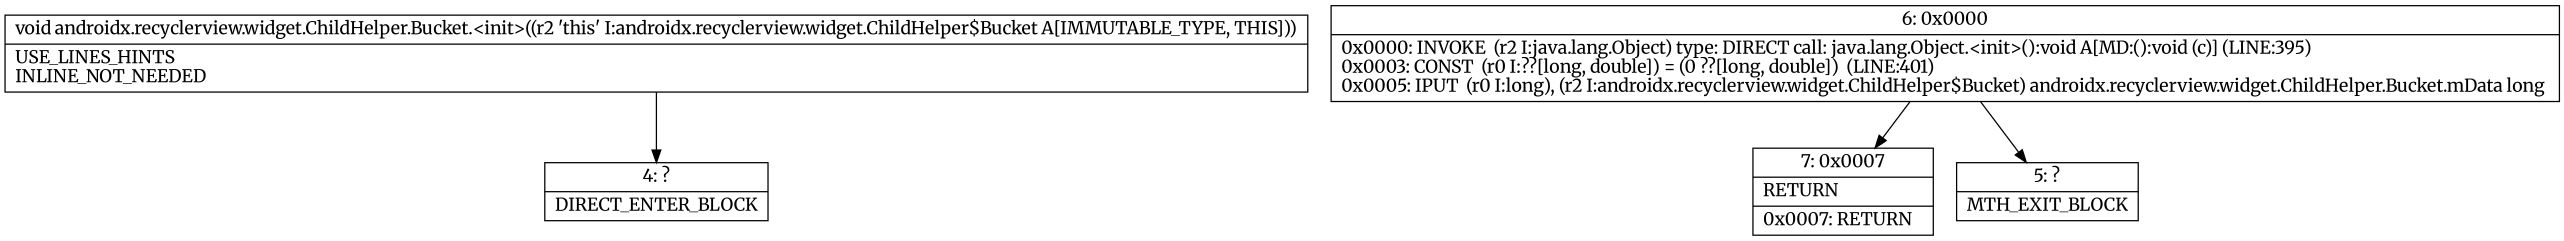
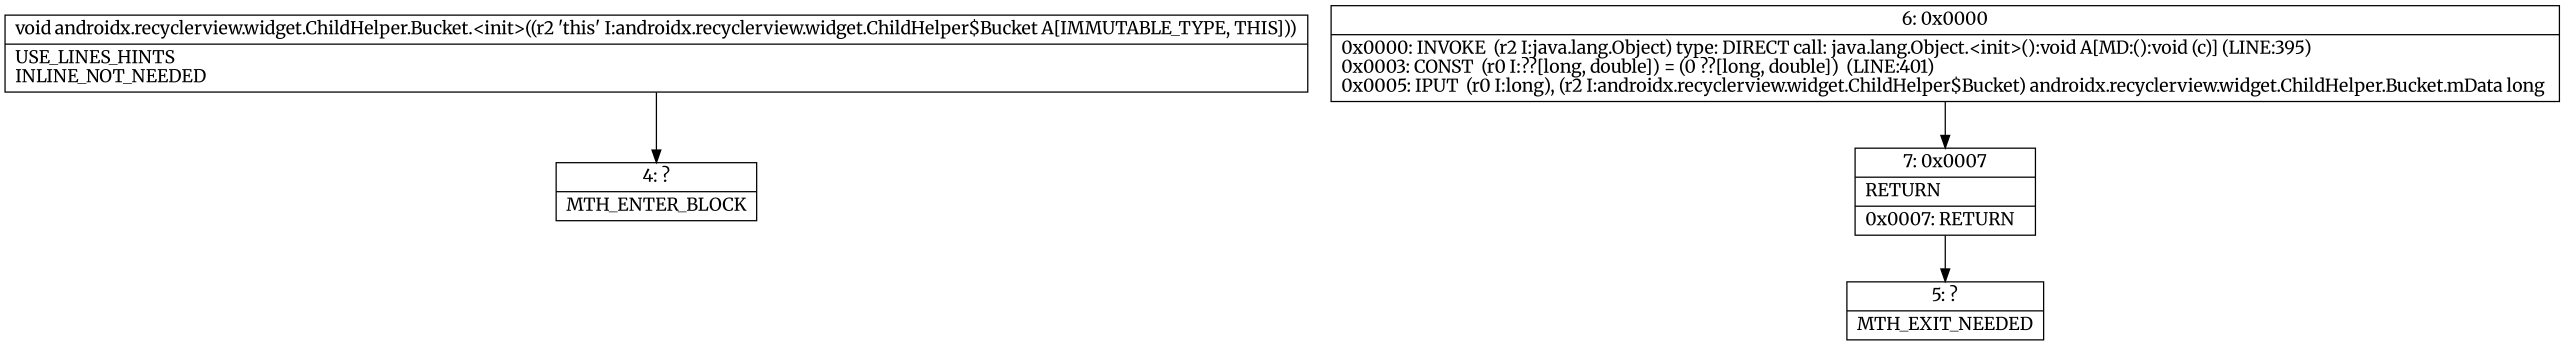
(2000, 127) -> (1945, 252)
(656, 206) -> (656, 206)
(2047, 206) -> (1945, 325)
